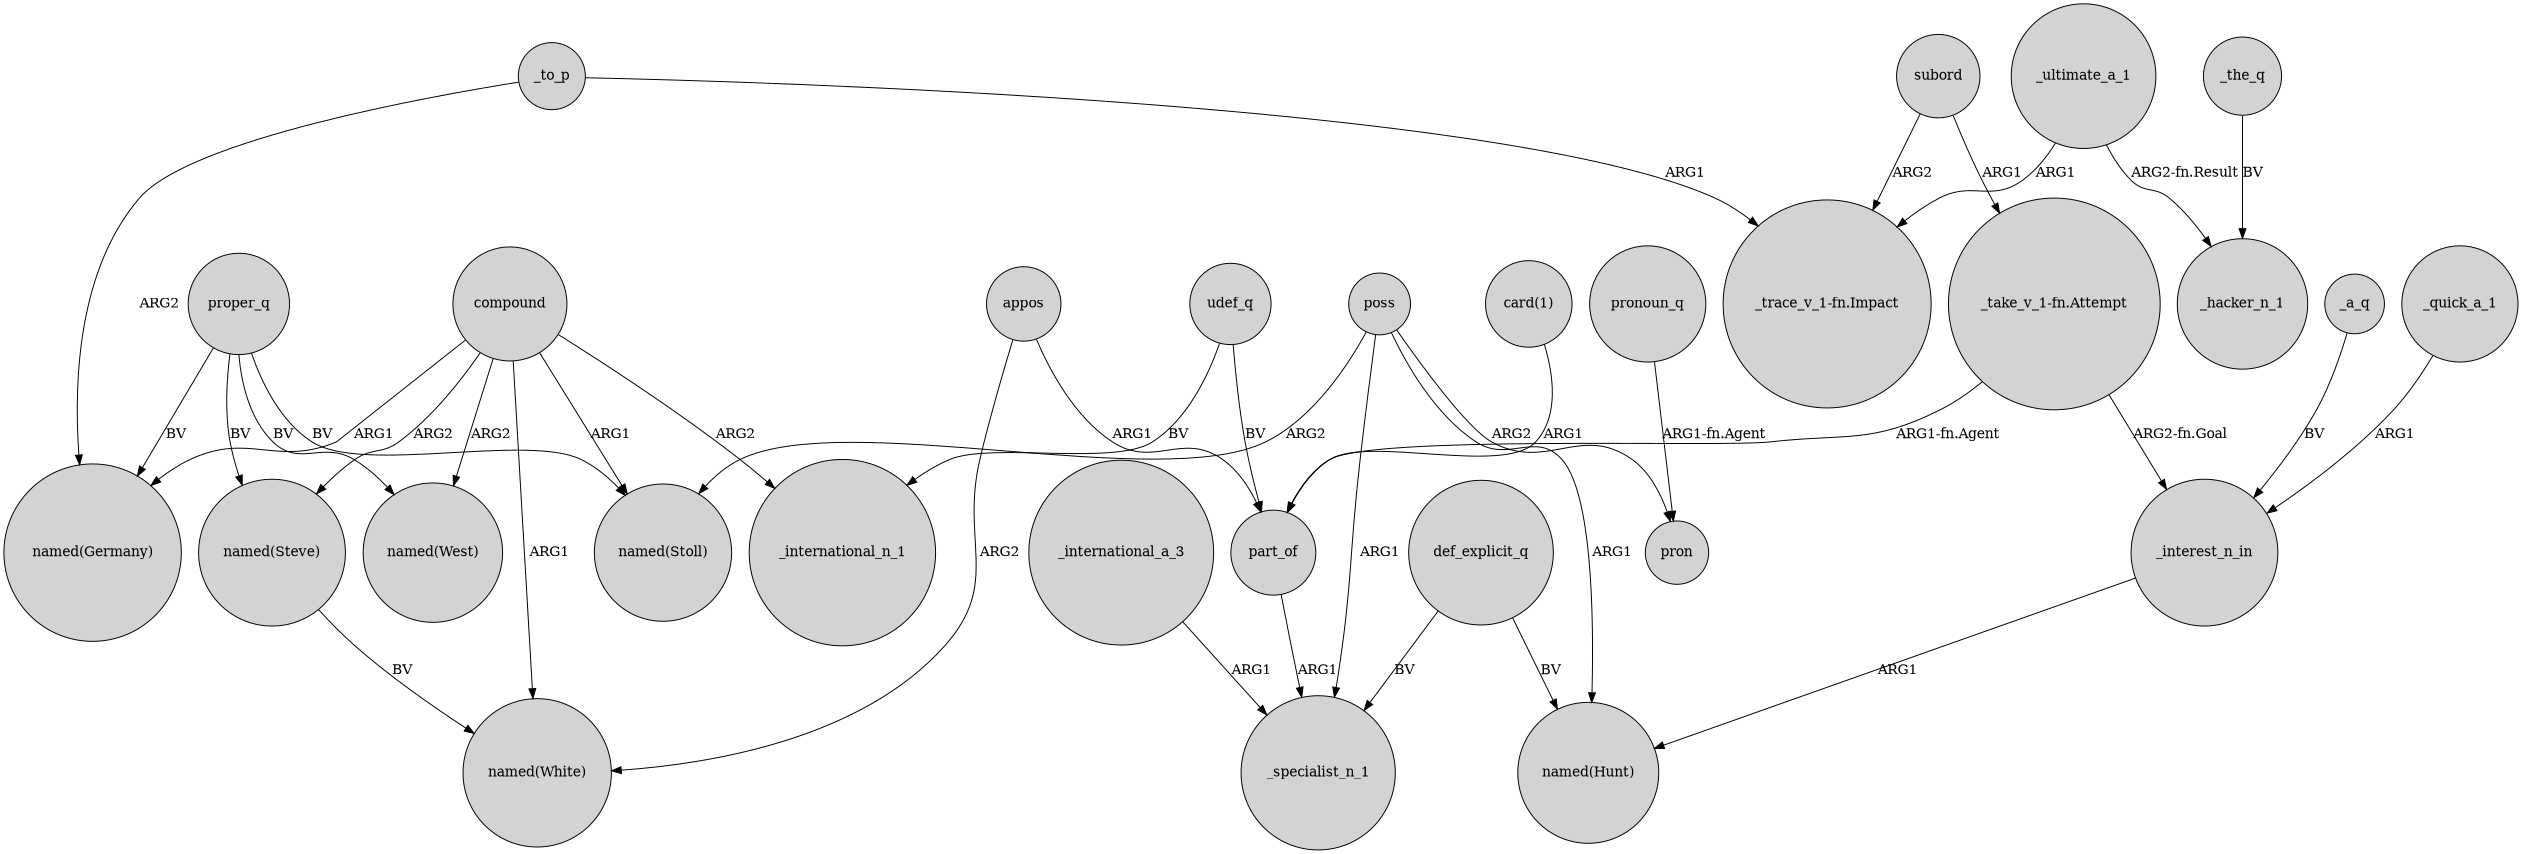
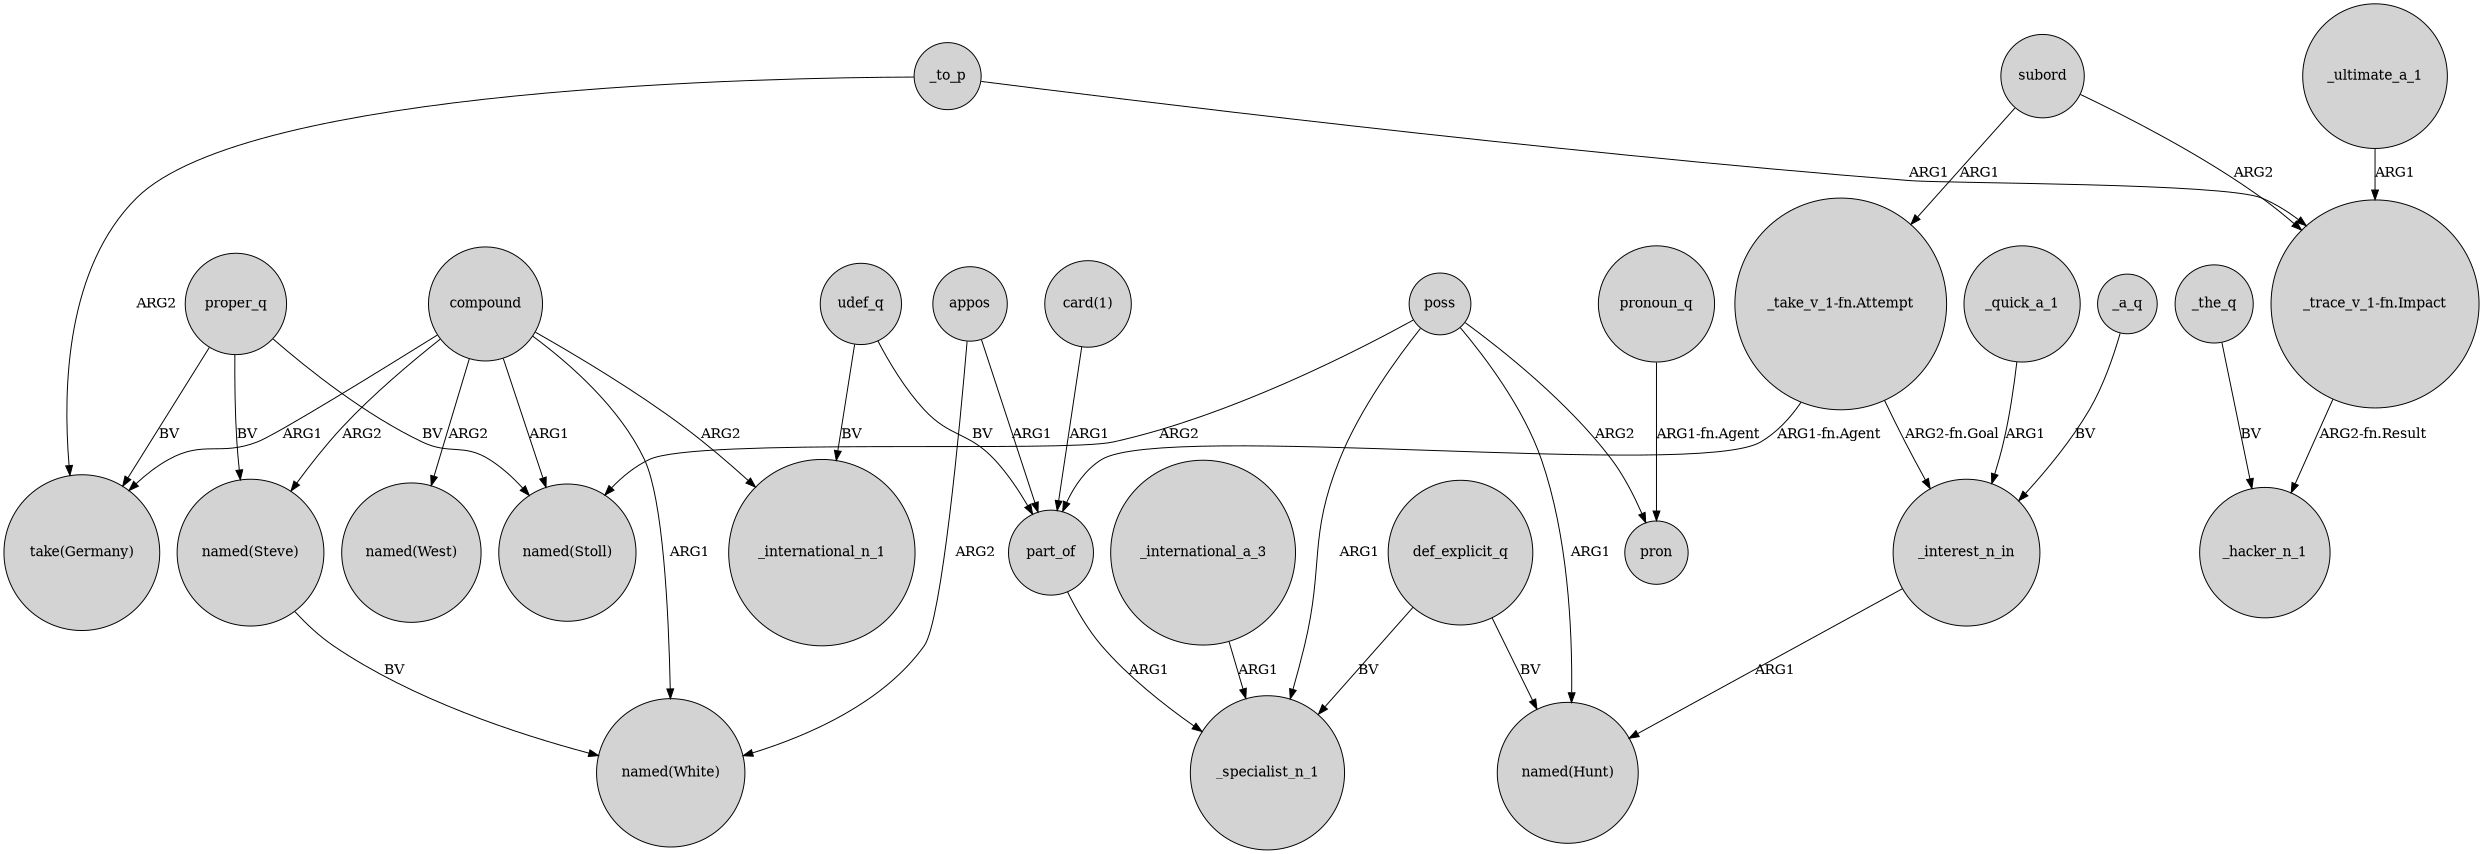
(2155, 191) -> (2314, 441)
(273, 442) -> none
(93, 553) -> (82, 553)
